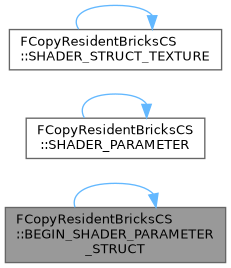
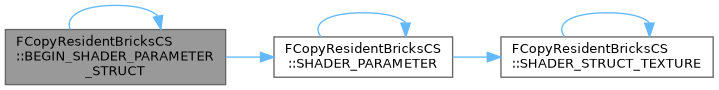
none -> (243, 57)
none -> (470, 57)
